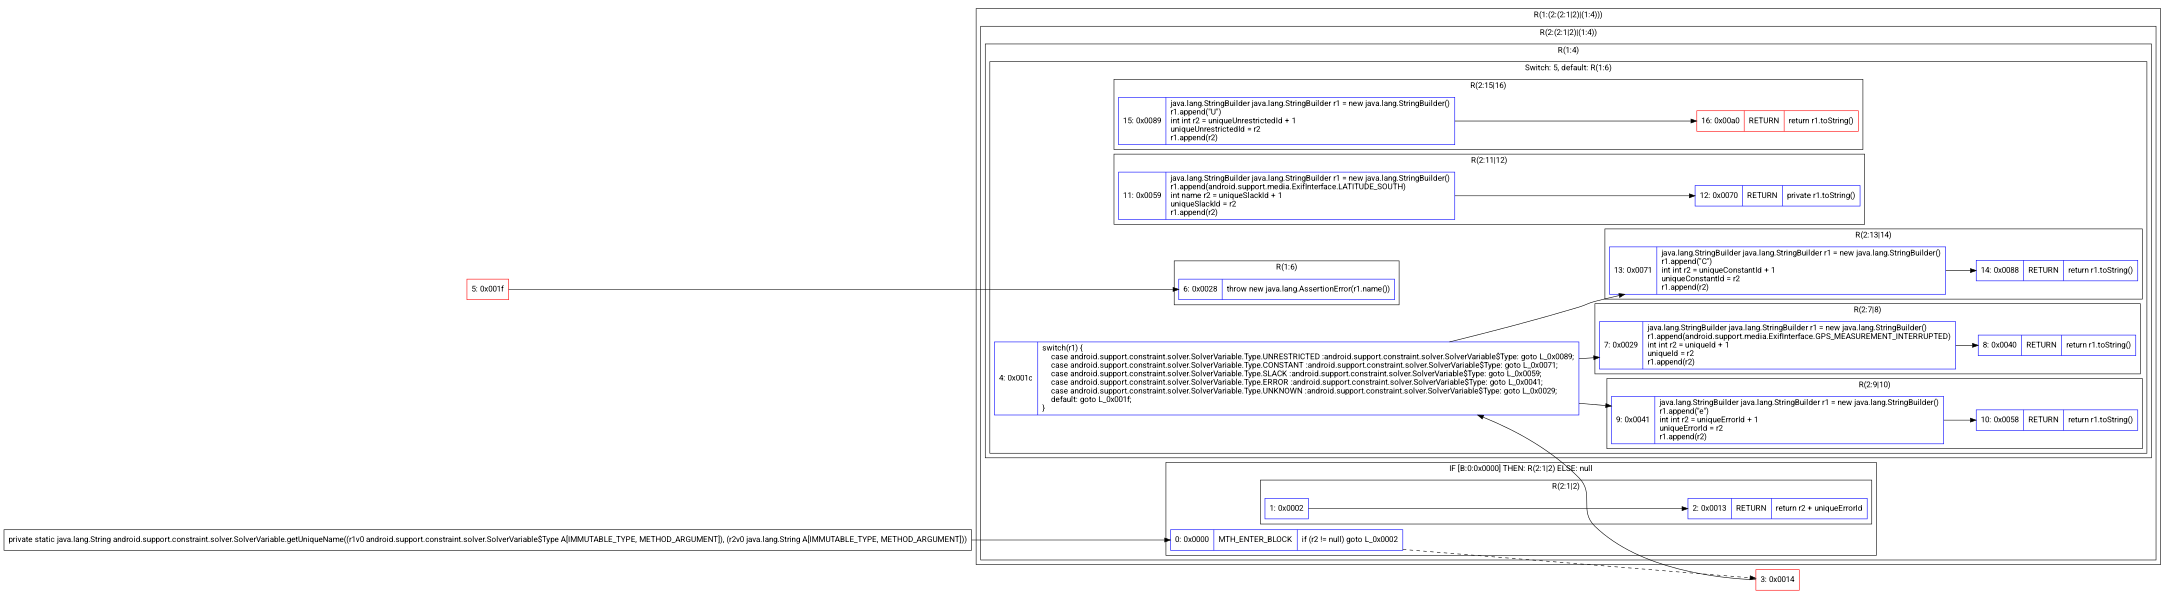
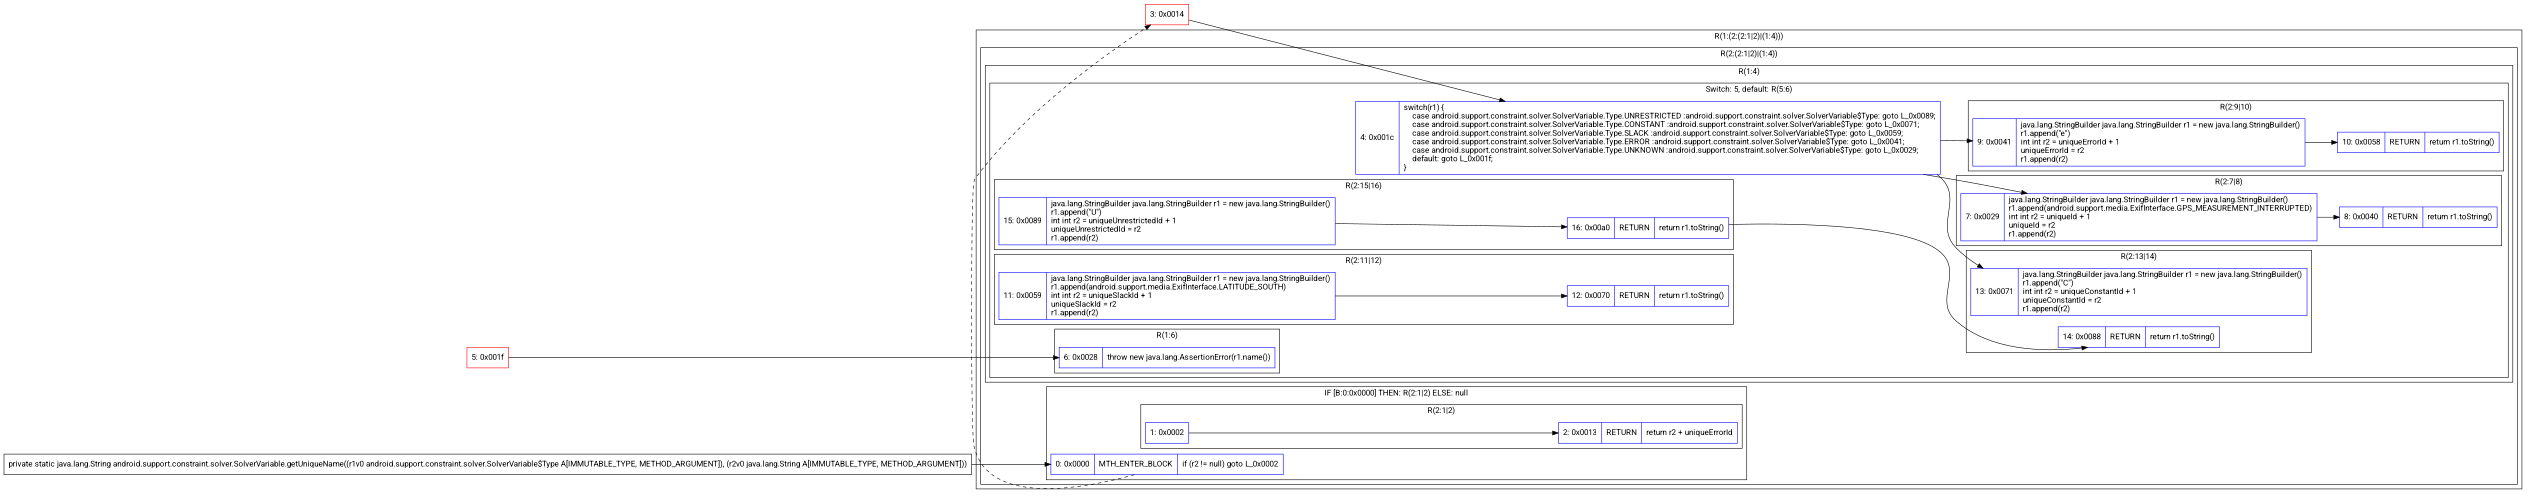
(1568, 68) -> (1749, 90)
(1778, 121) -> (1648, 228)
(1226, 196) -> (1102, 296)
(1821, 196) -> (1692, 296)
(1958, 271) -> (1936, 250)
